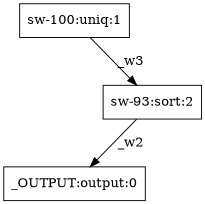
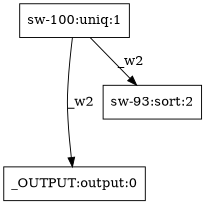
(131, 61) -> (131, 61)
(117, 140) -> (67, 97)
